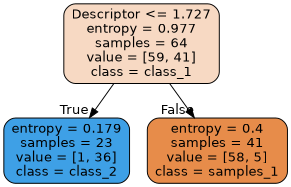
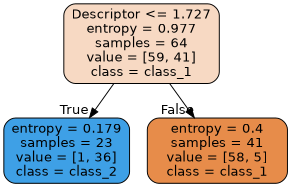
(217, 151) -> (217, 151)
